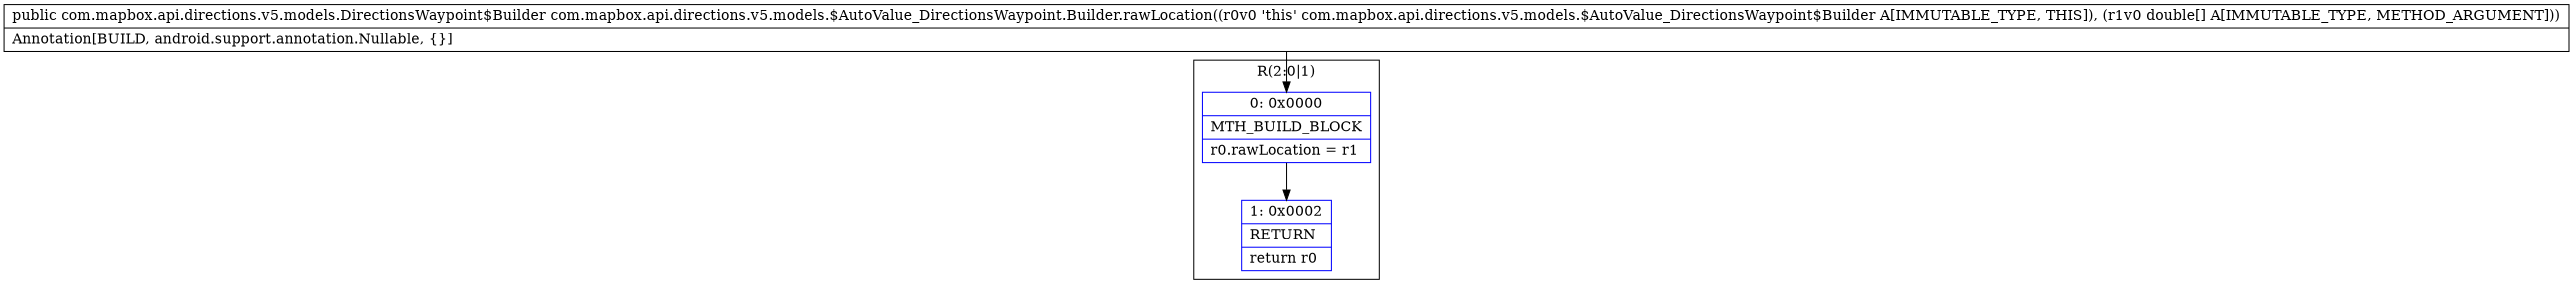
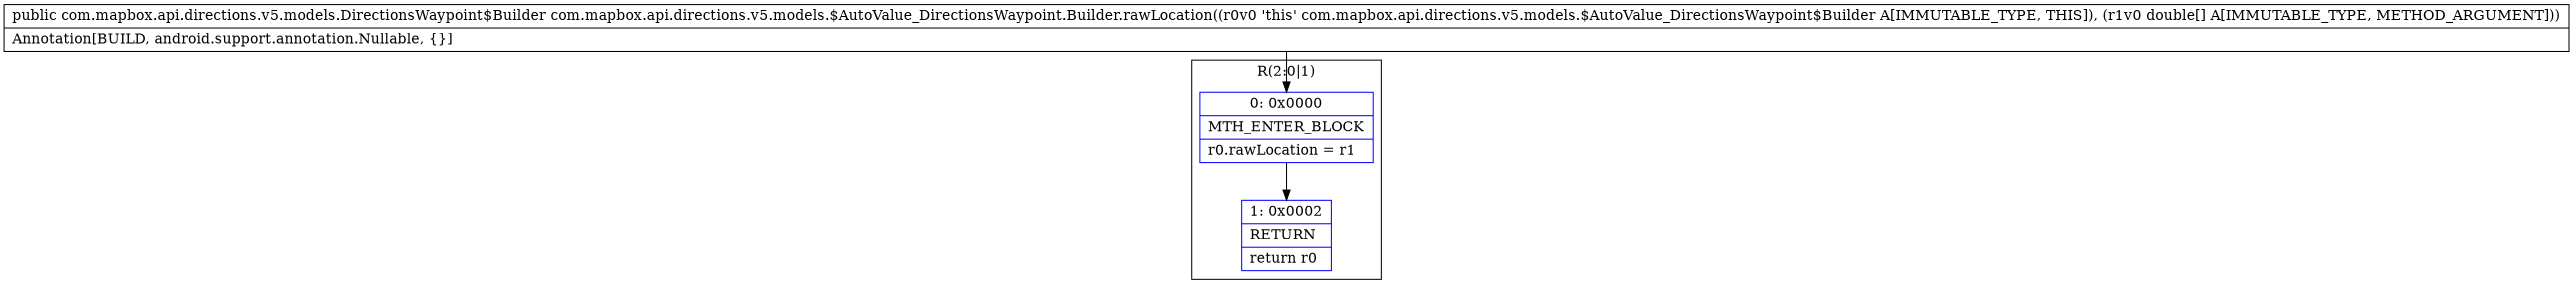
(1287, 127) -> (1287, 127)
